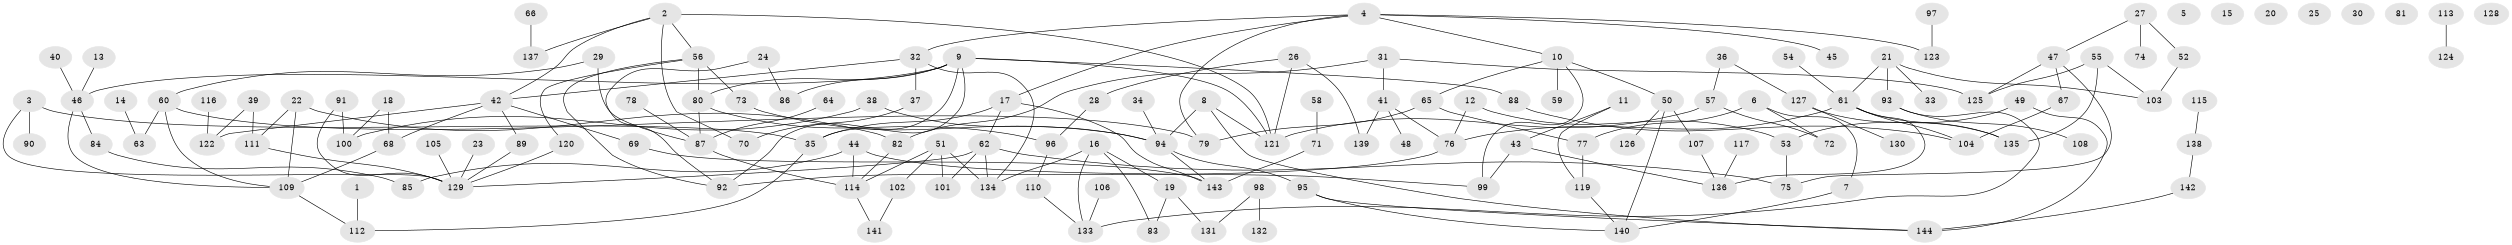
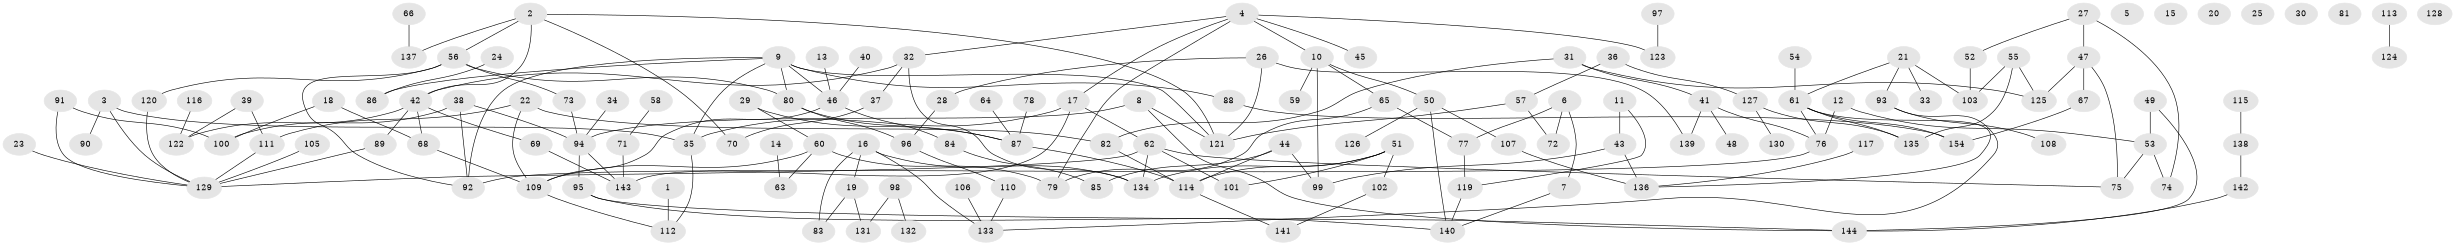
(606, 97) -> (464, 144)
(1966, 144) -> (1957, 144)
none -> (2159, 166)
